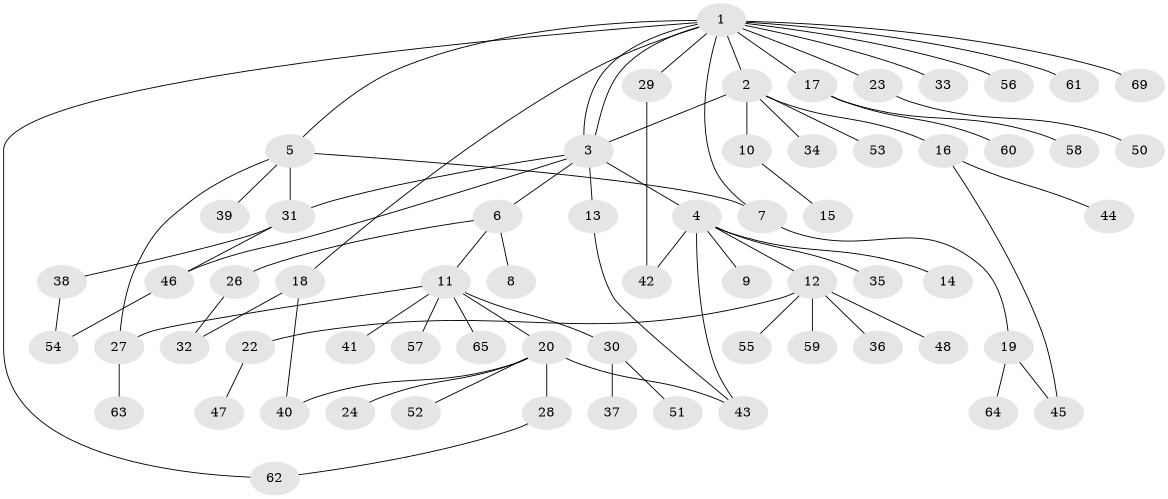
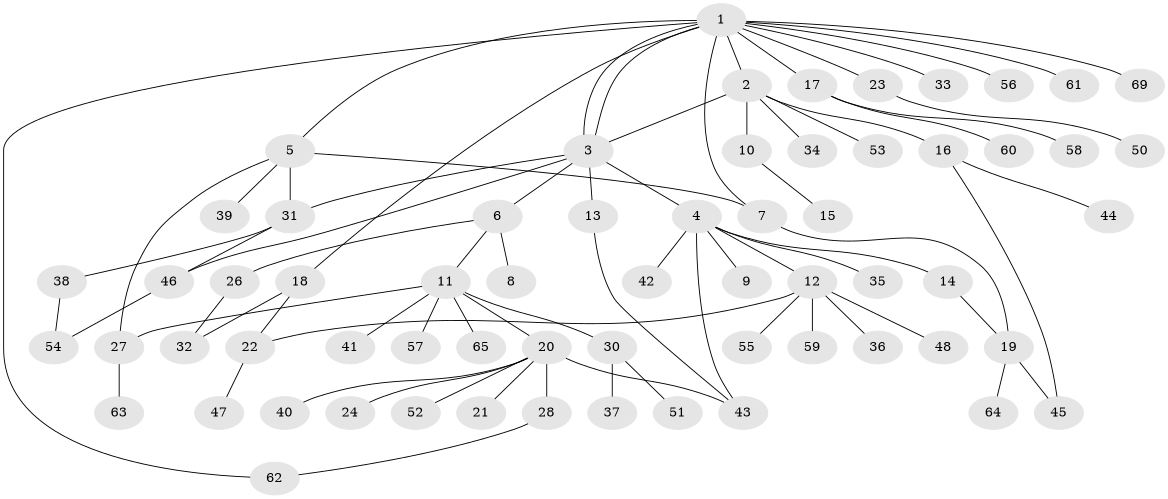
(647, 86) -> none
none -> (978, 315)
(292, 347) -> (275, 315)
none -> (481, 413)
